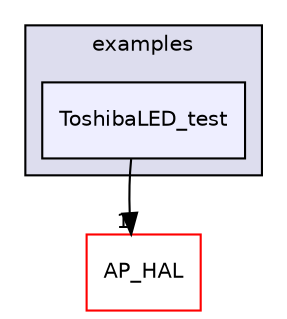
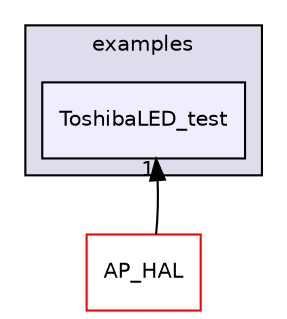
(129, 189) -> (158, 207)
